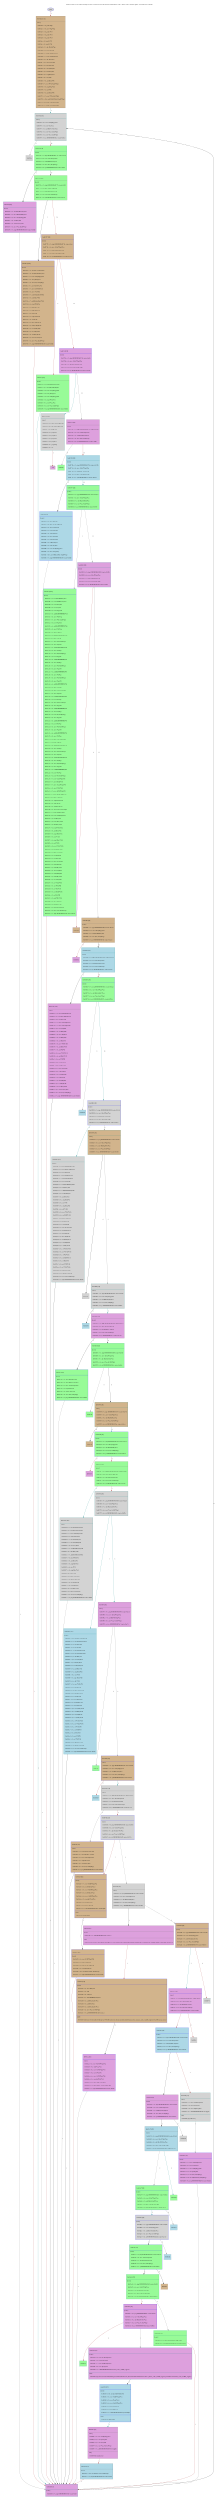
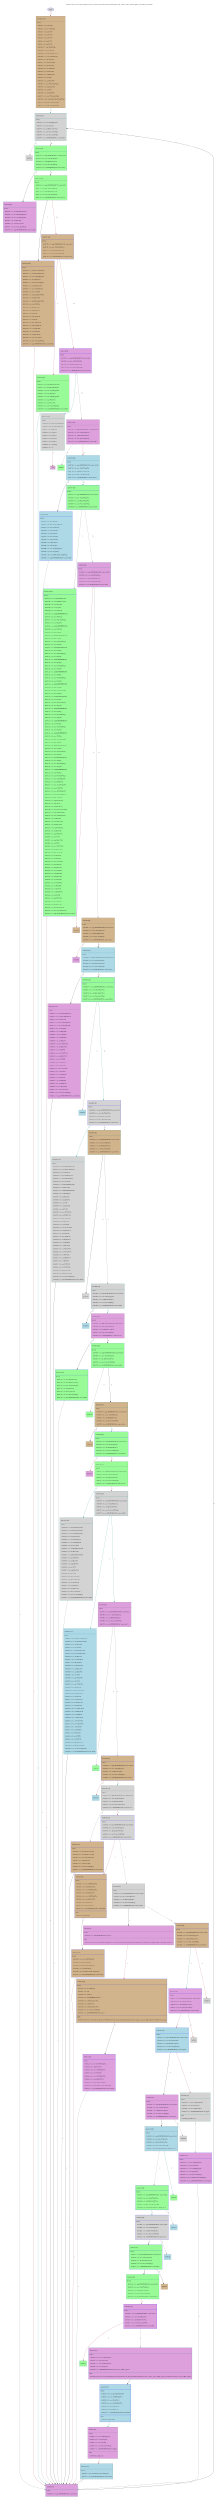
(170, 2338) -> none
